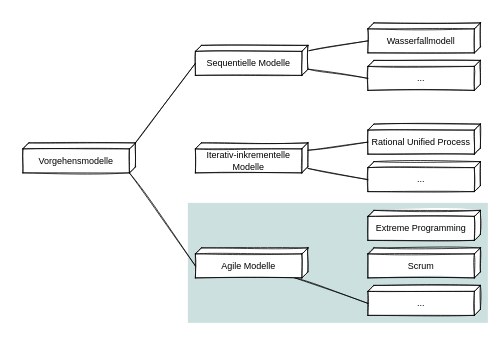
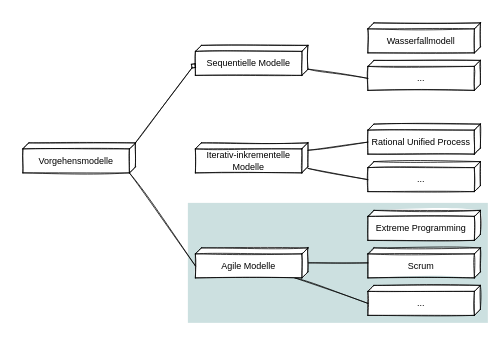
(338, 46) -> none
(193, 67) -> (191, 70)
none -> (338, 263)
